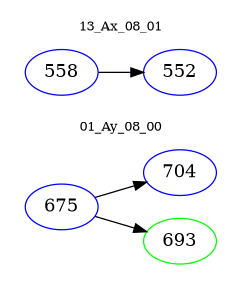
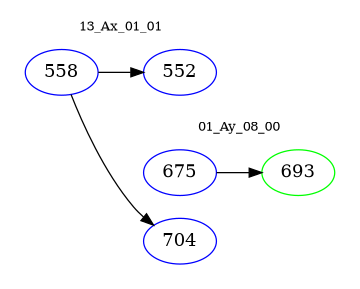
(121, 27) -> (121, 27)
(115, 192) -> (102, 160)
